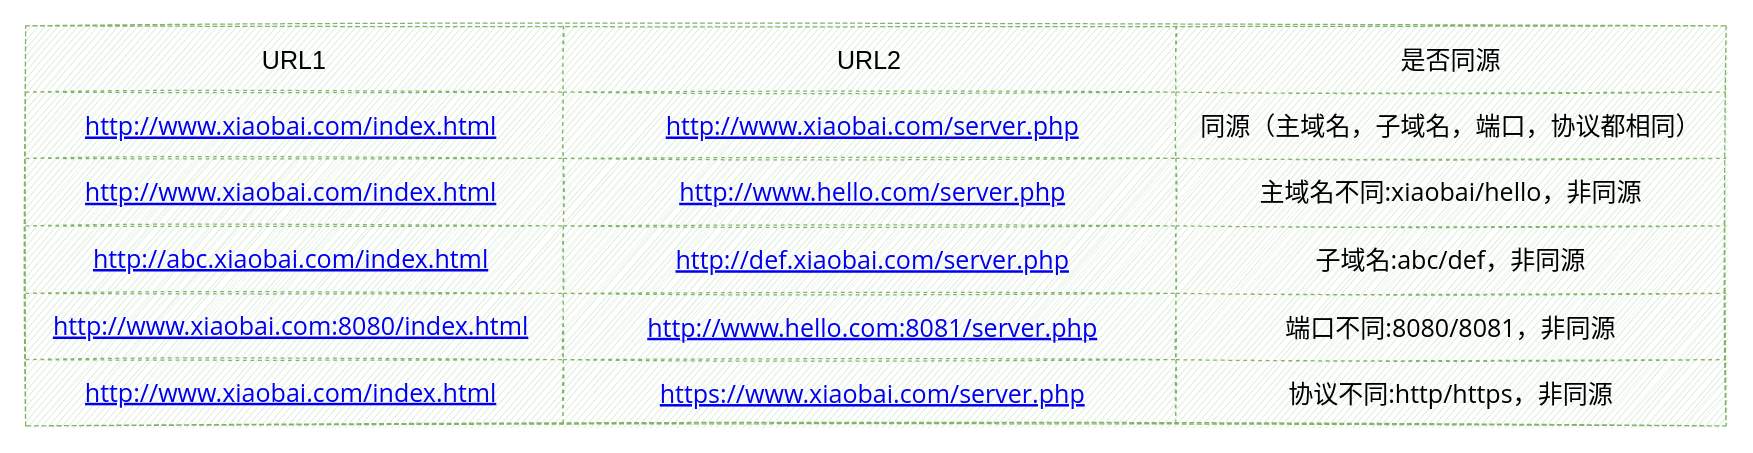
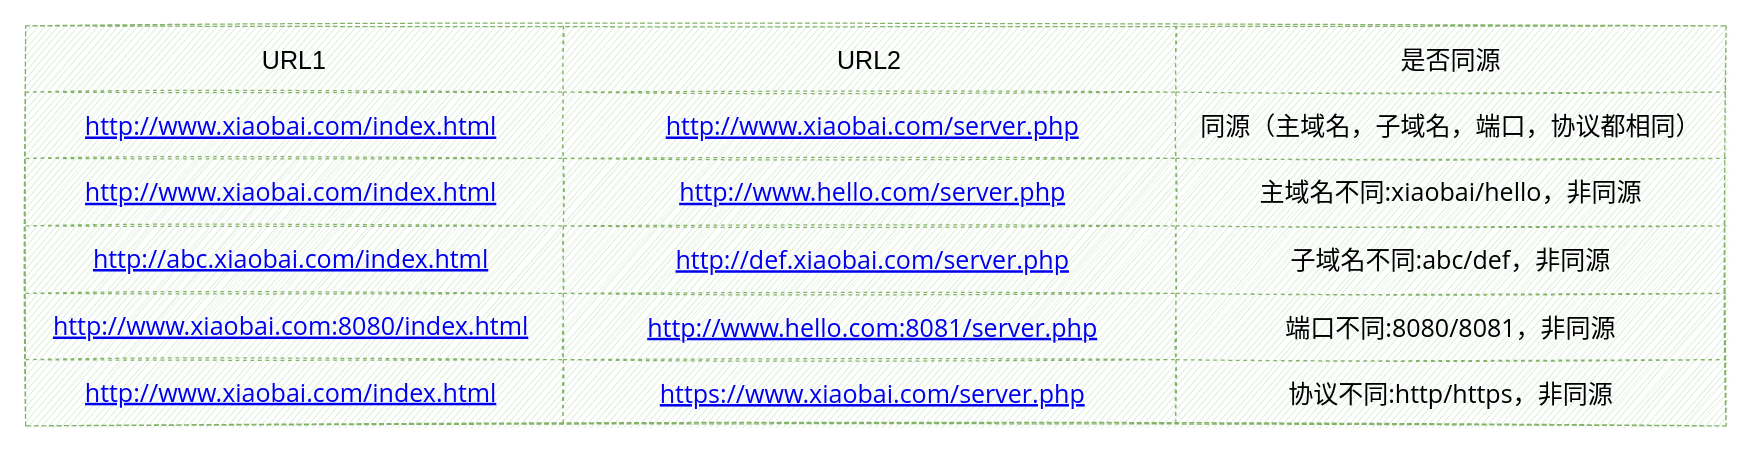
(1451, 259) -> (1451, 259)
